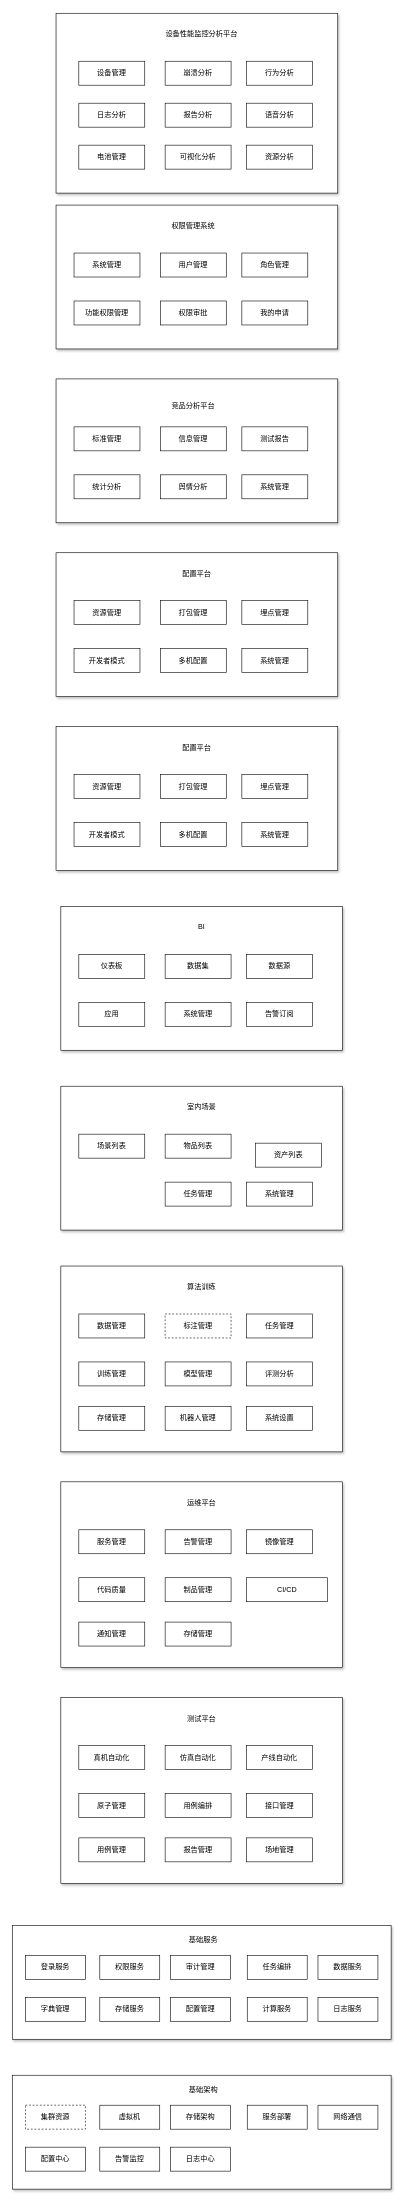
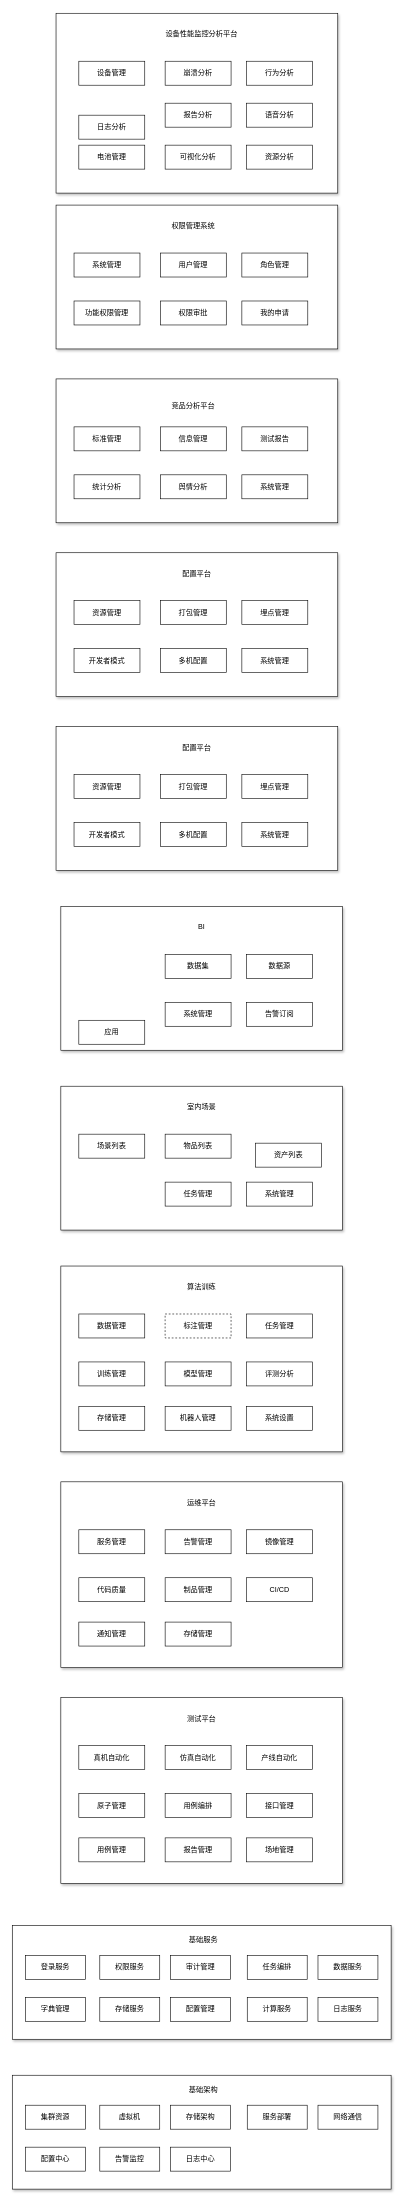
(112, 114) -> (112, 126)
(112, 966) -> none
(112, 1014) -> (112, 1032)
(287, 1590) -> (280, 1590)
(56, 2118) -> (56, 2118)
